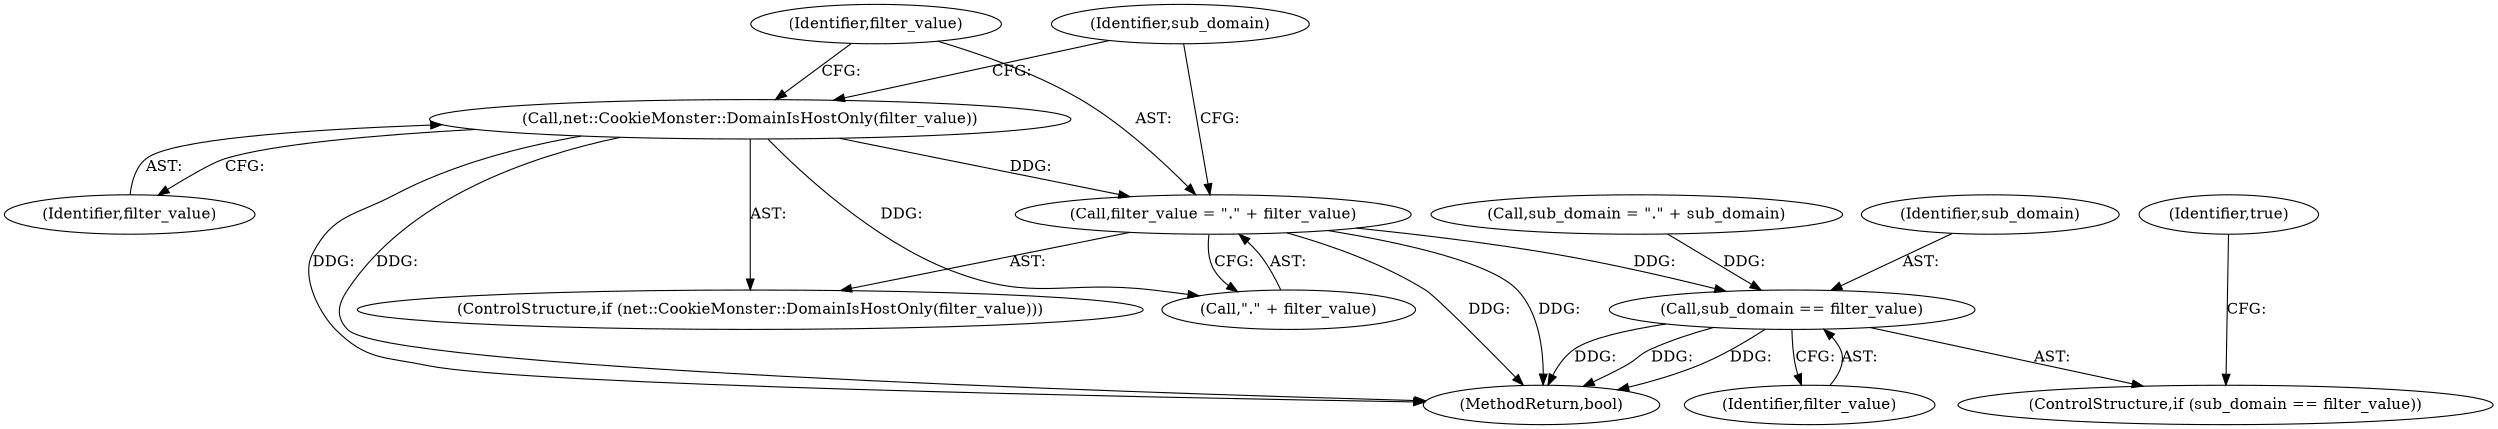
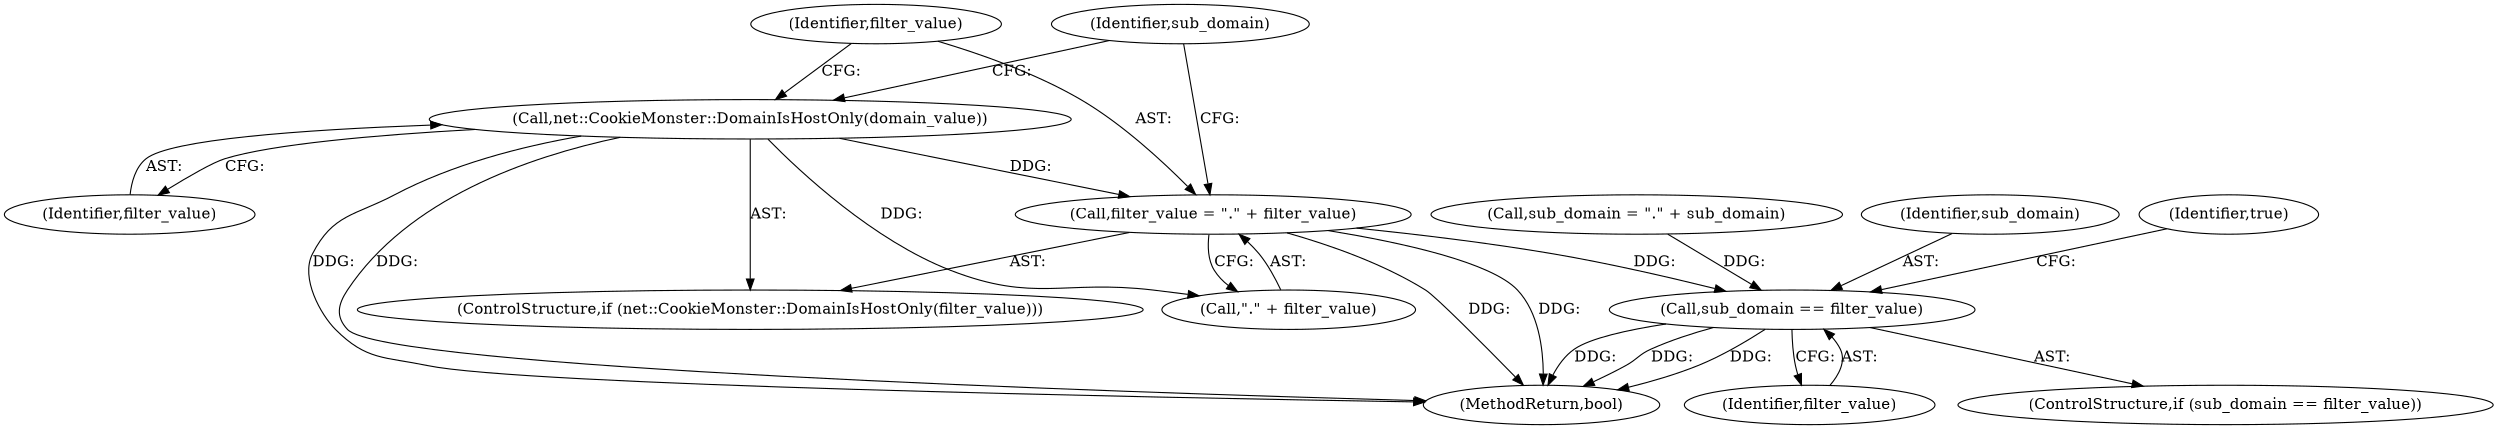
(750, 119) -> (750, 119)
(2227, 304) -> (2024, 259)
